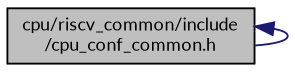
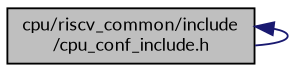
(131, 36) -> (131, 36)
